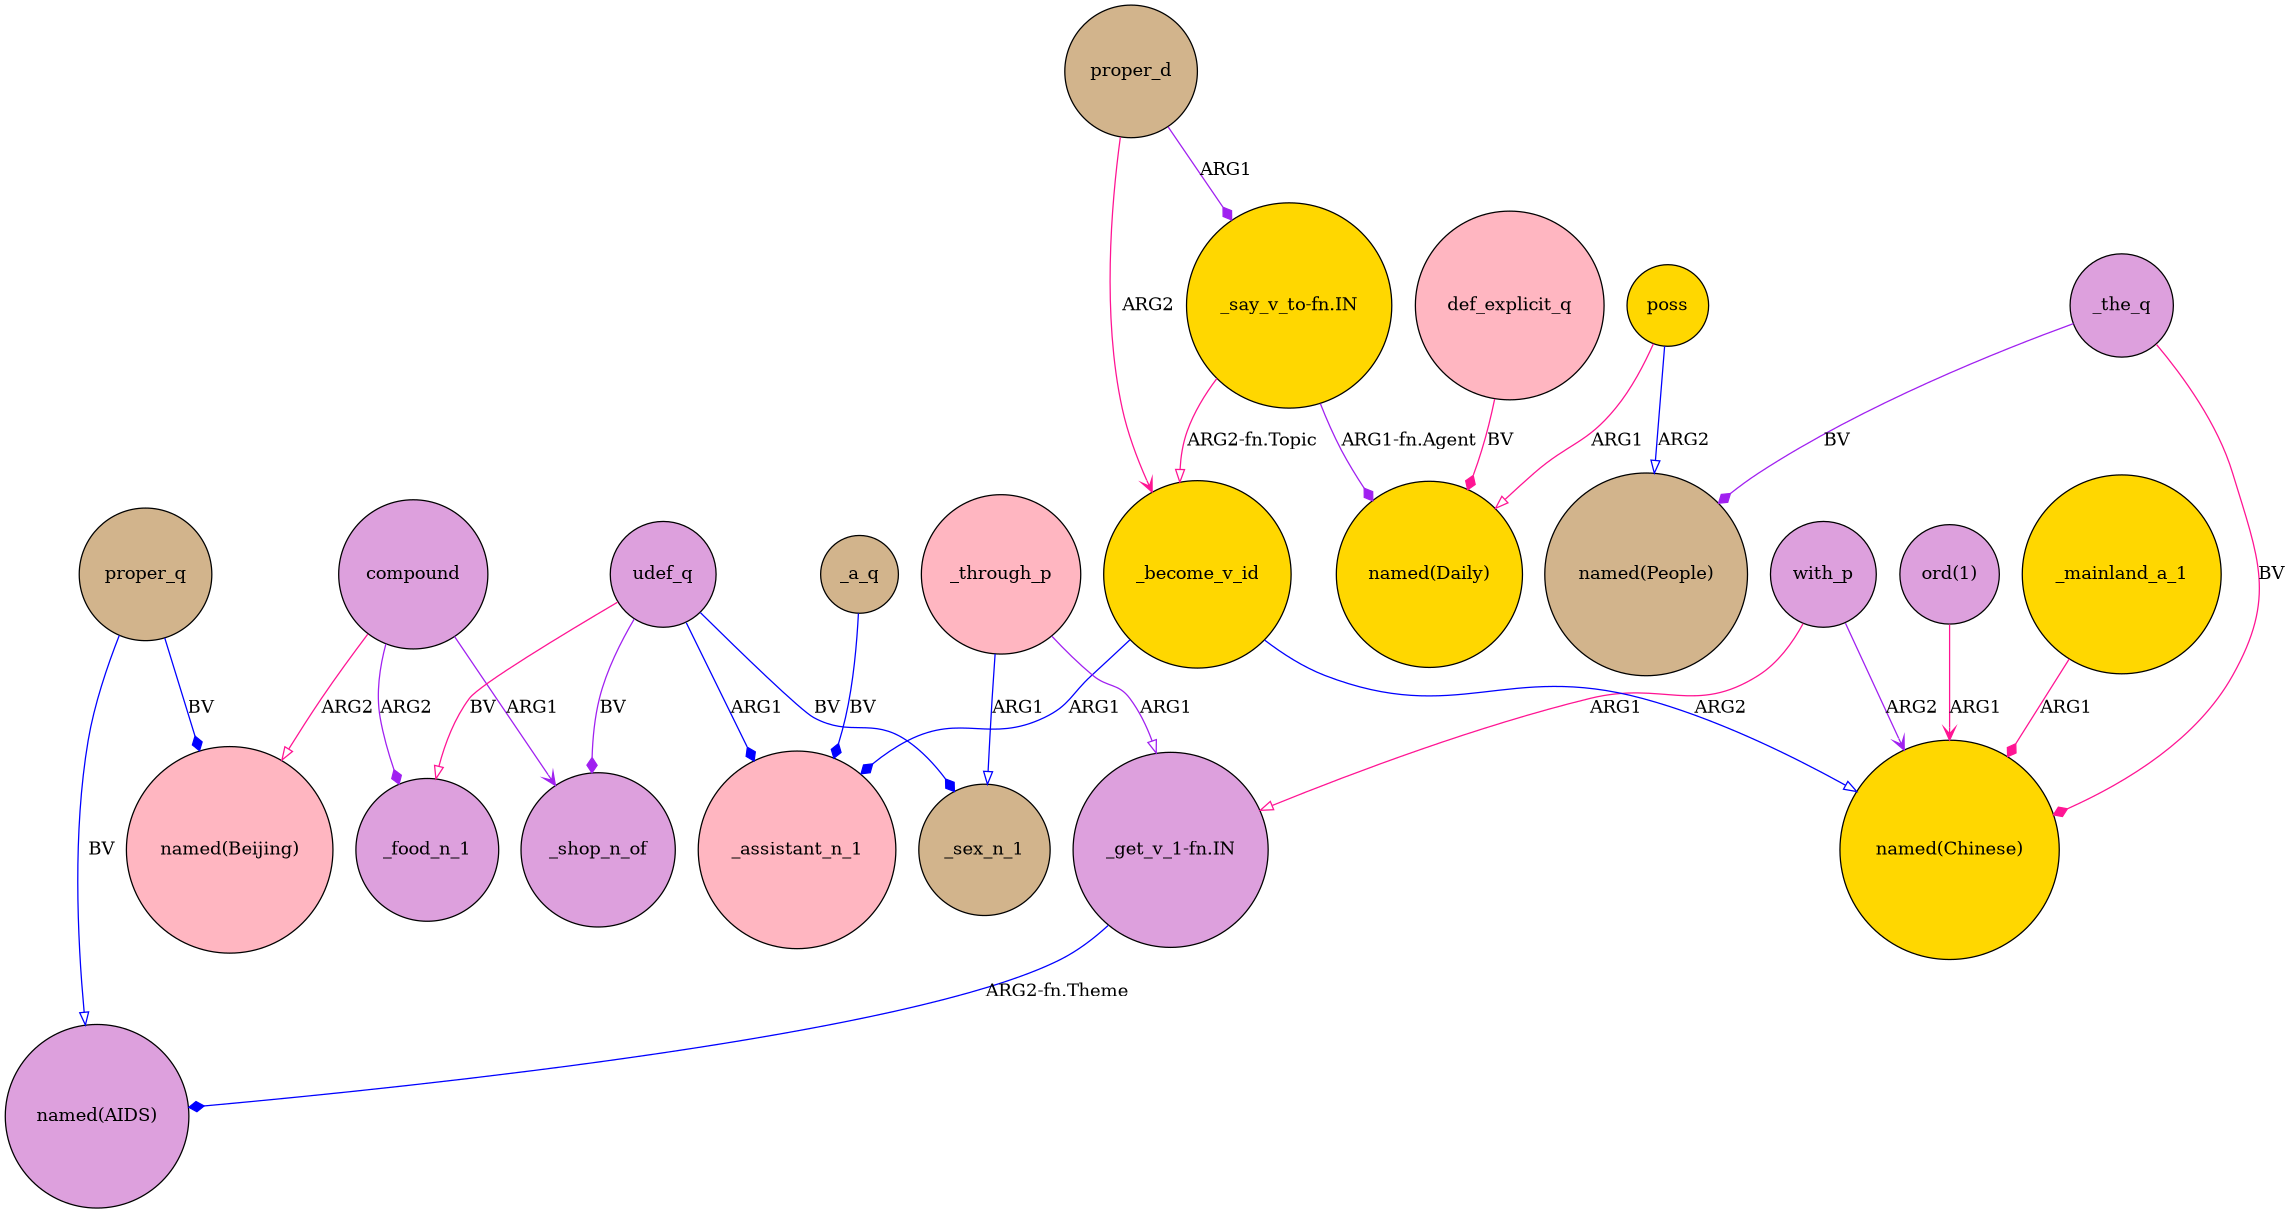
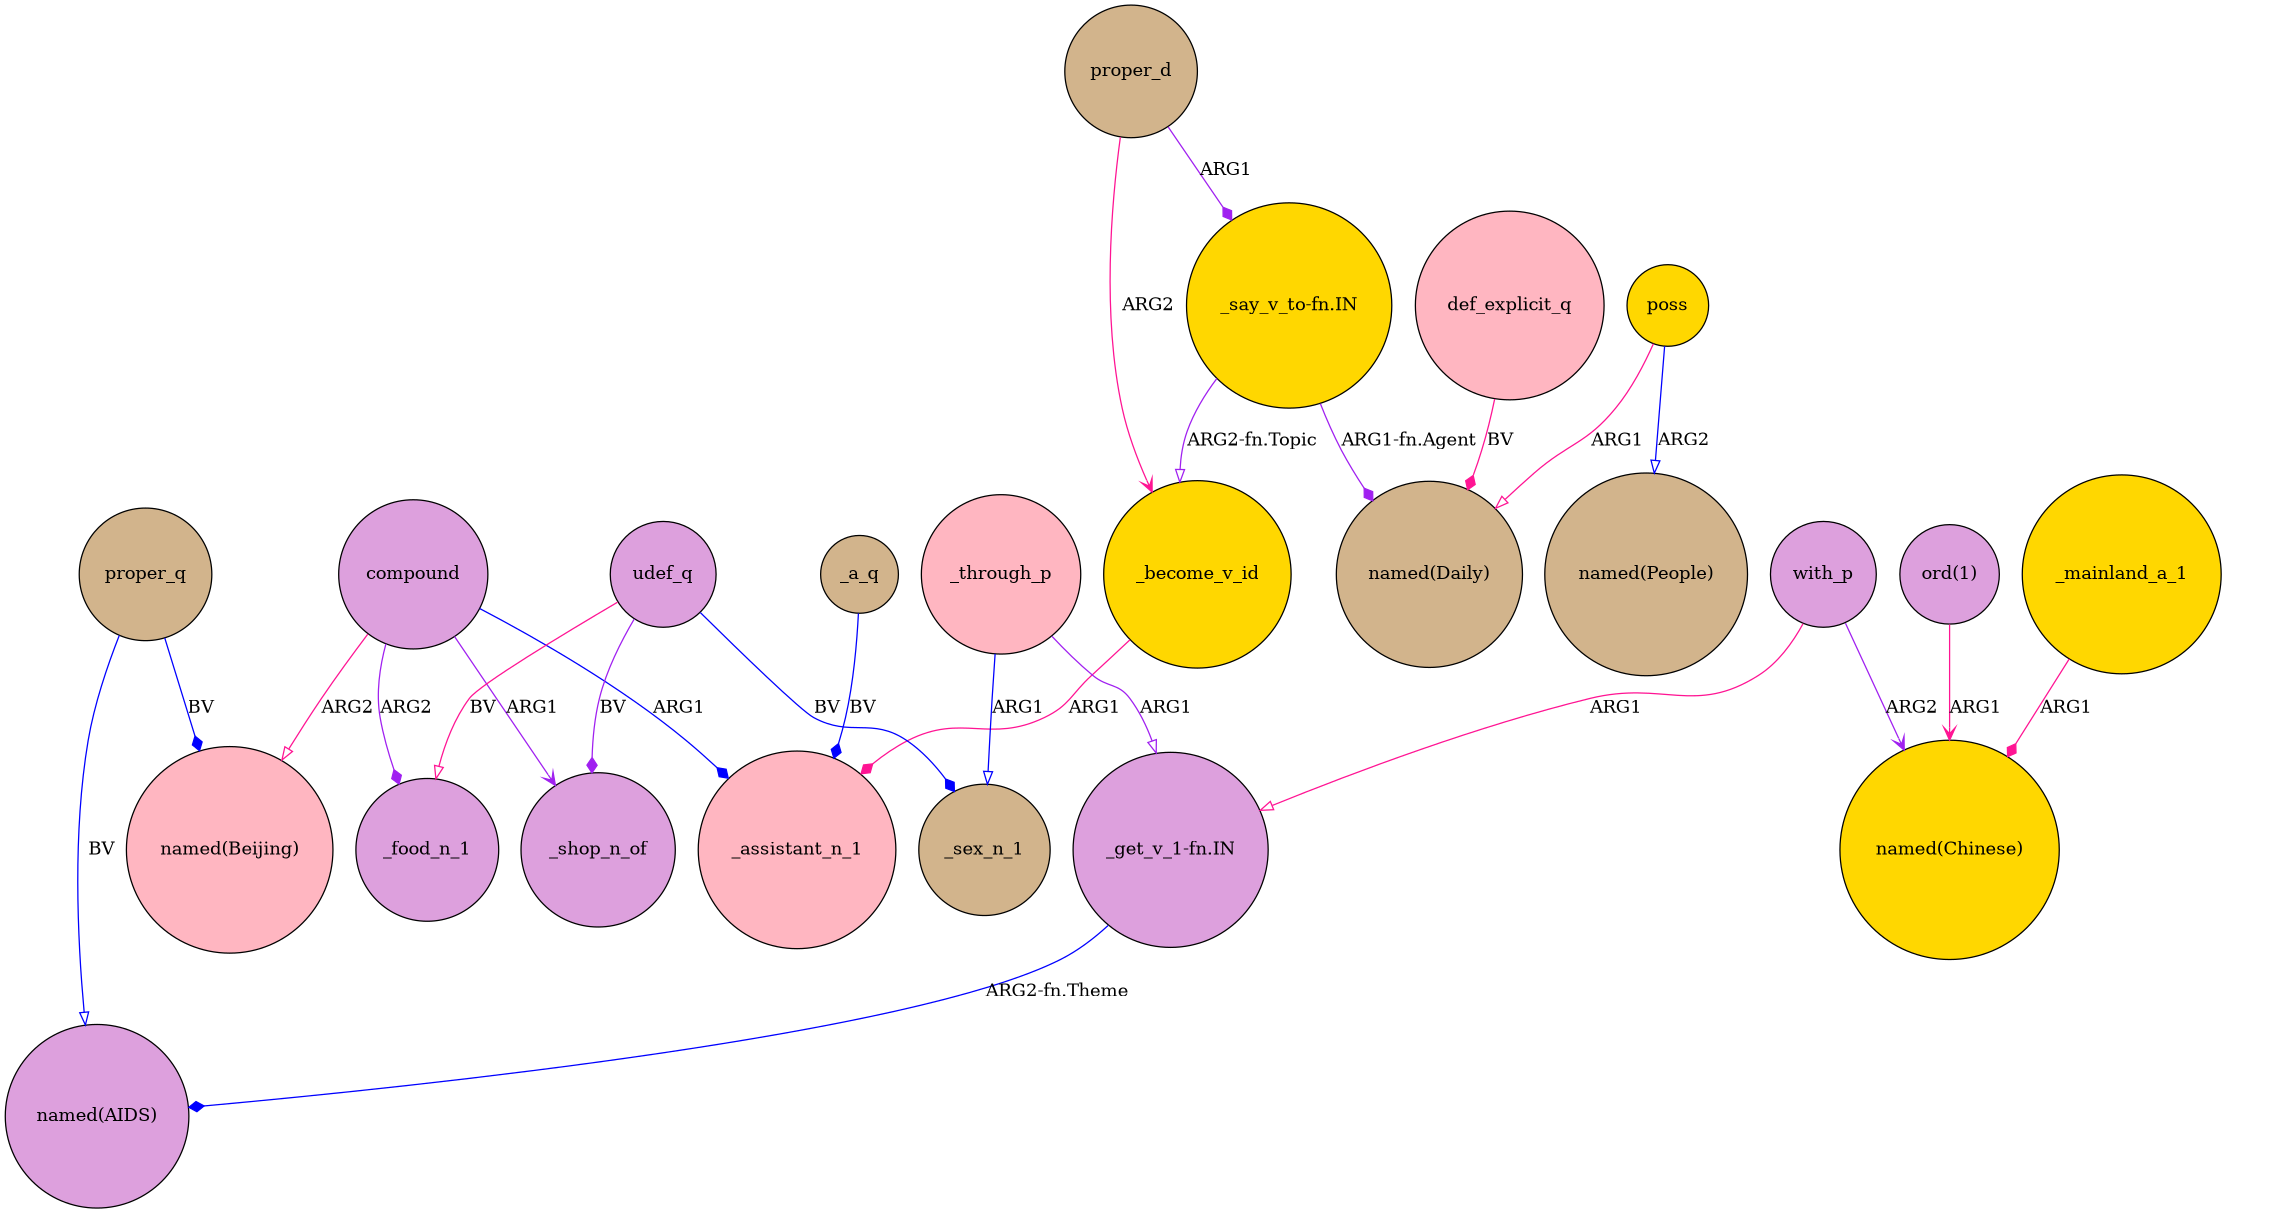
(2122, 305) -> none
(1191, 421) -> (1191, 421)
(1429, 574) -> (1429, 574)
(717, 685) -> (597, 677)
(1558, 687) -> none
(1013, 727) -> (1013, 727)
